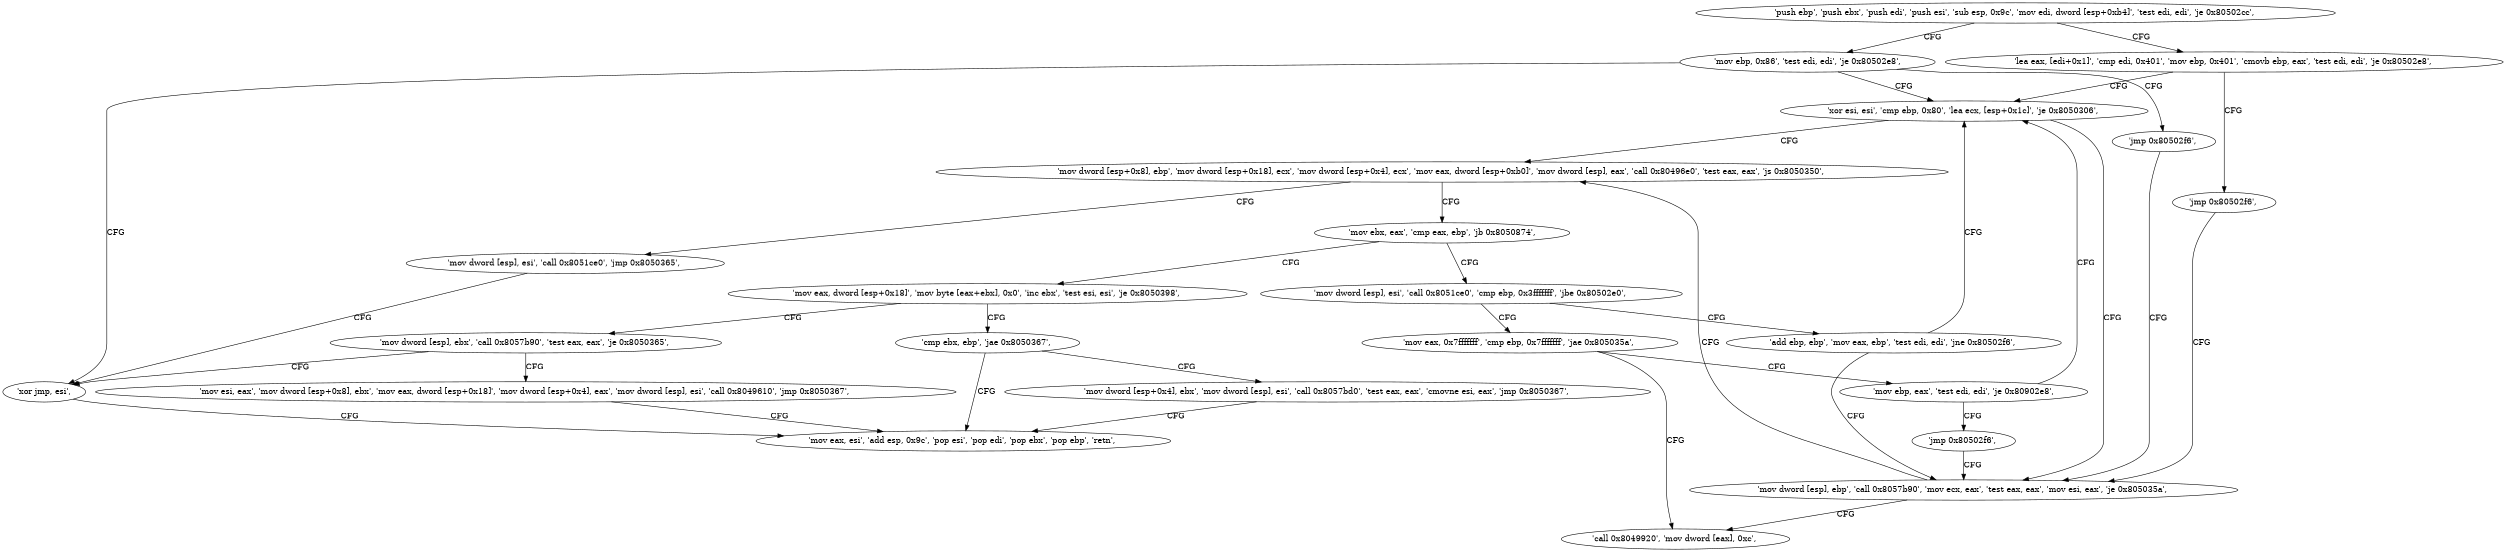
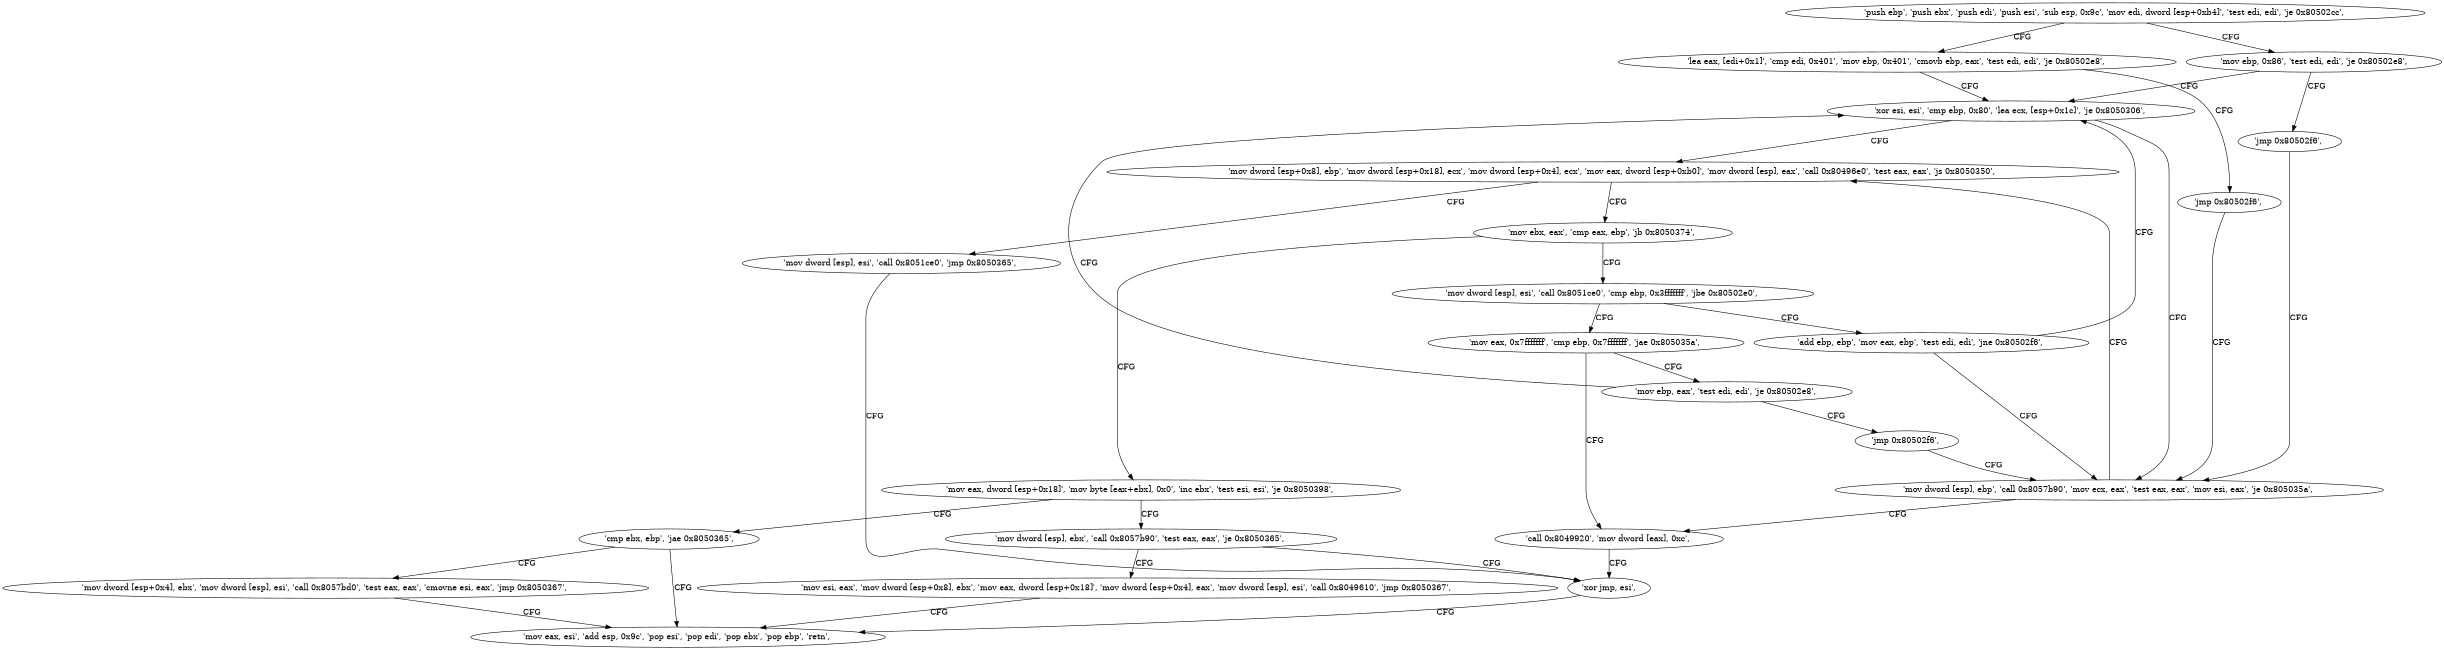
(749, 72) -> (1609, 561)
(1442, 233) -> (1603, 233)
(988, 343) -> (669, 539)
(1964, 392) -> (1727, 392)
